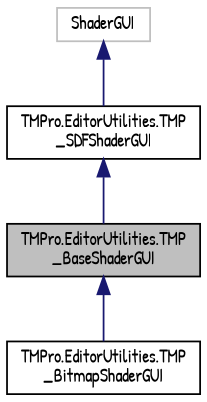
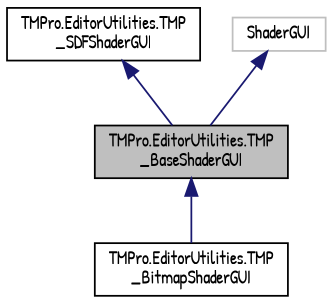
(104, 83) -> (233, 95)
